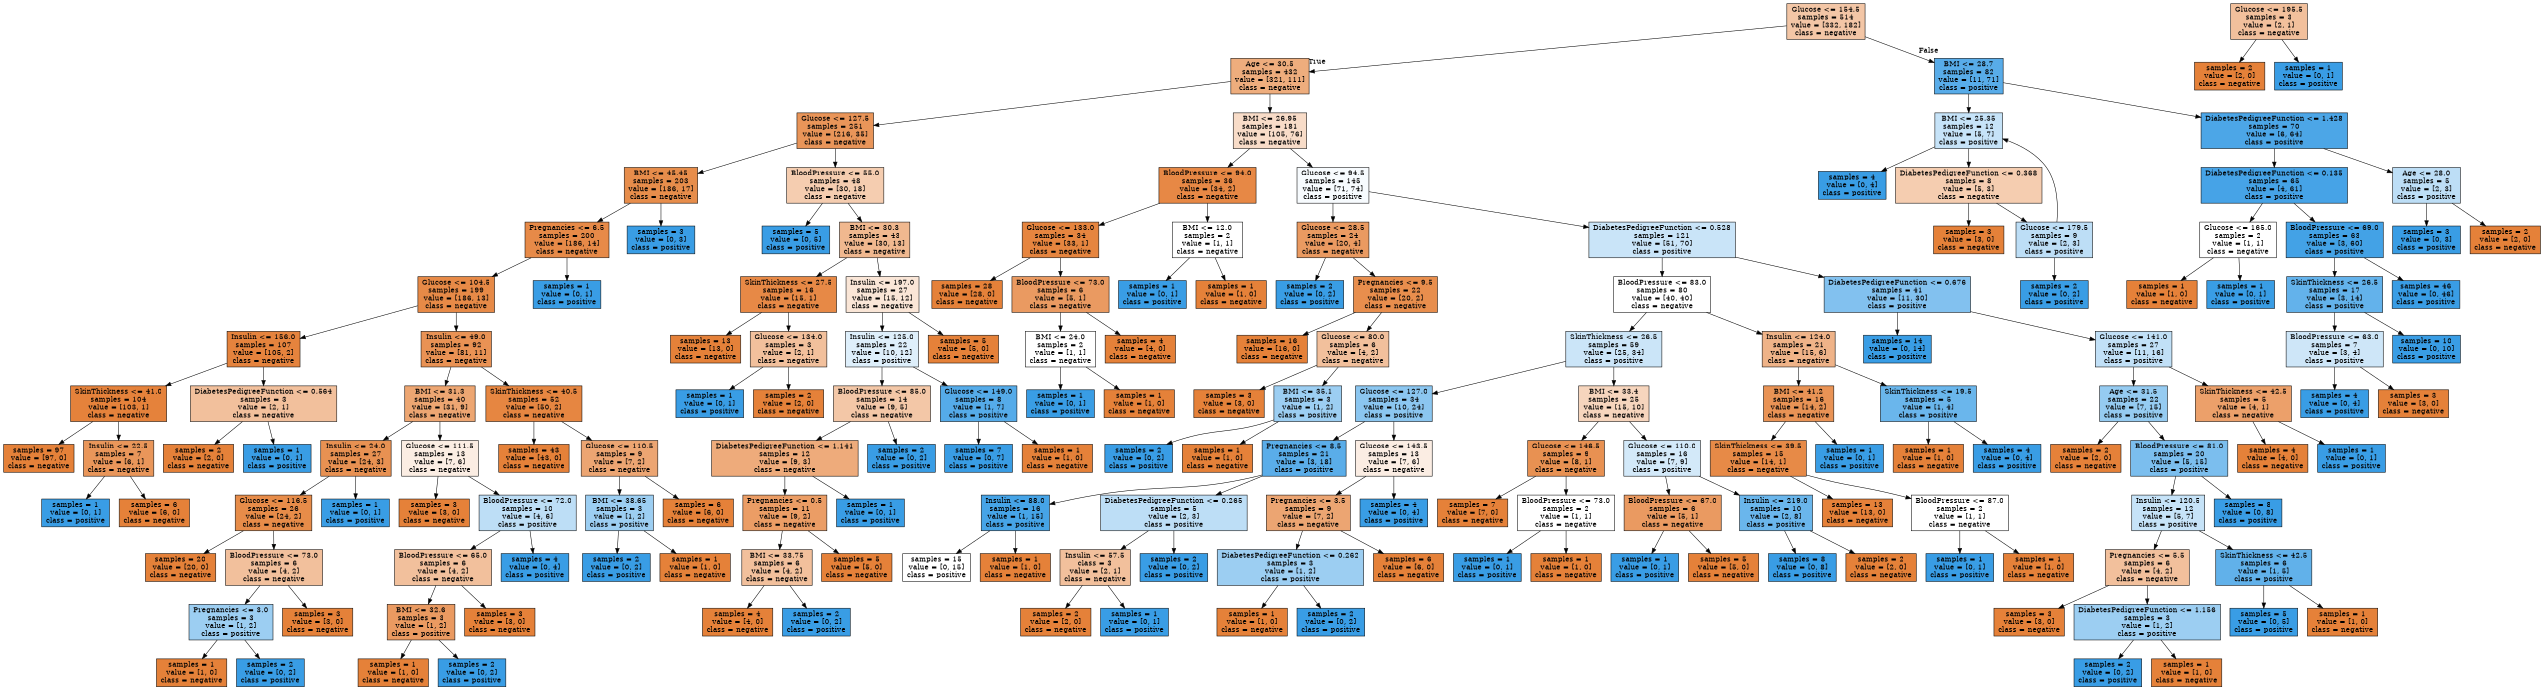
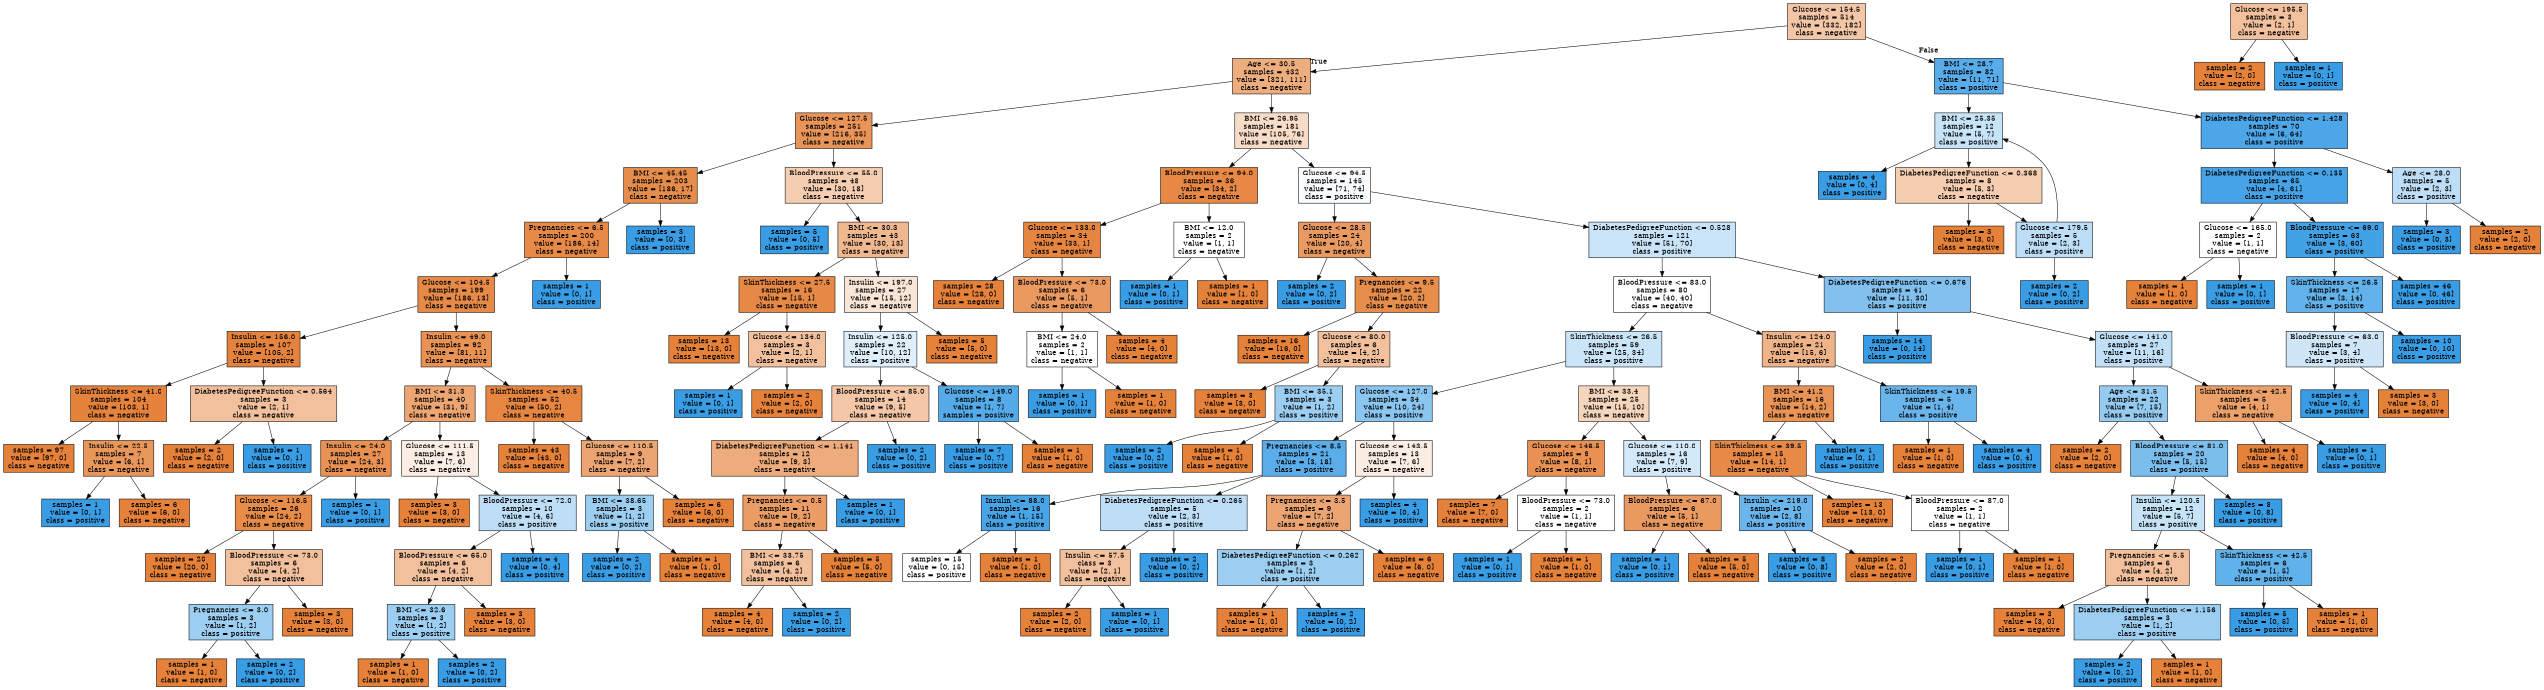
(2054, 240) -> (2054, 240)
(979, 404) -> (979, 404)
(421, 622) -> (421, 622)
